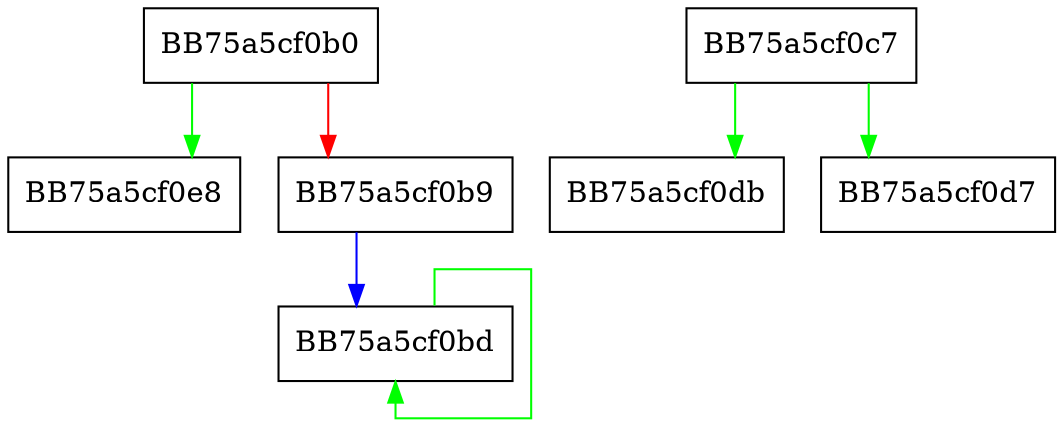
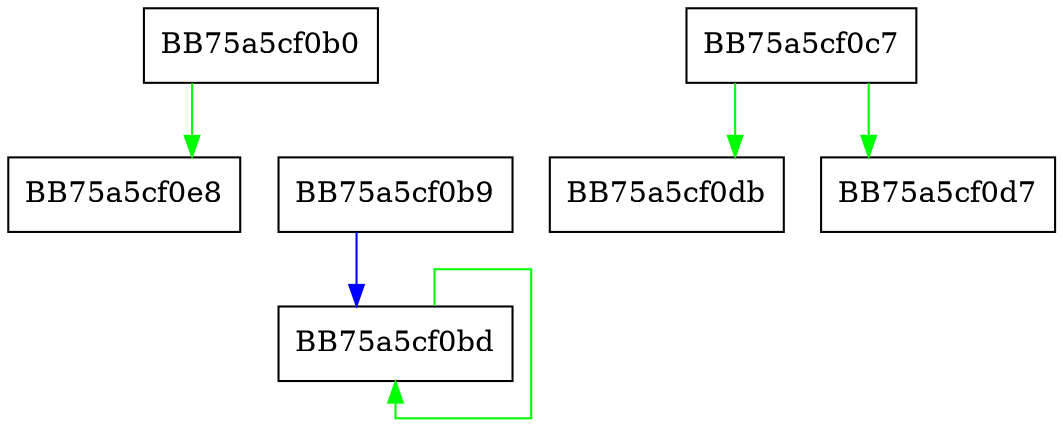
(328, 110) -> none
